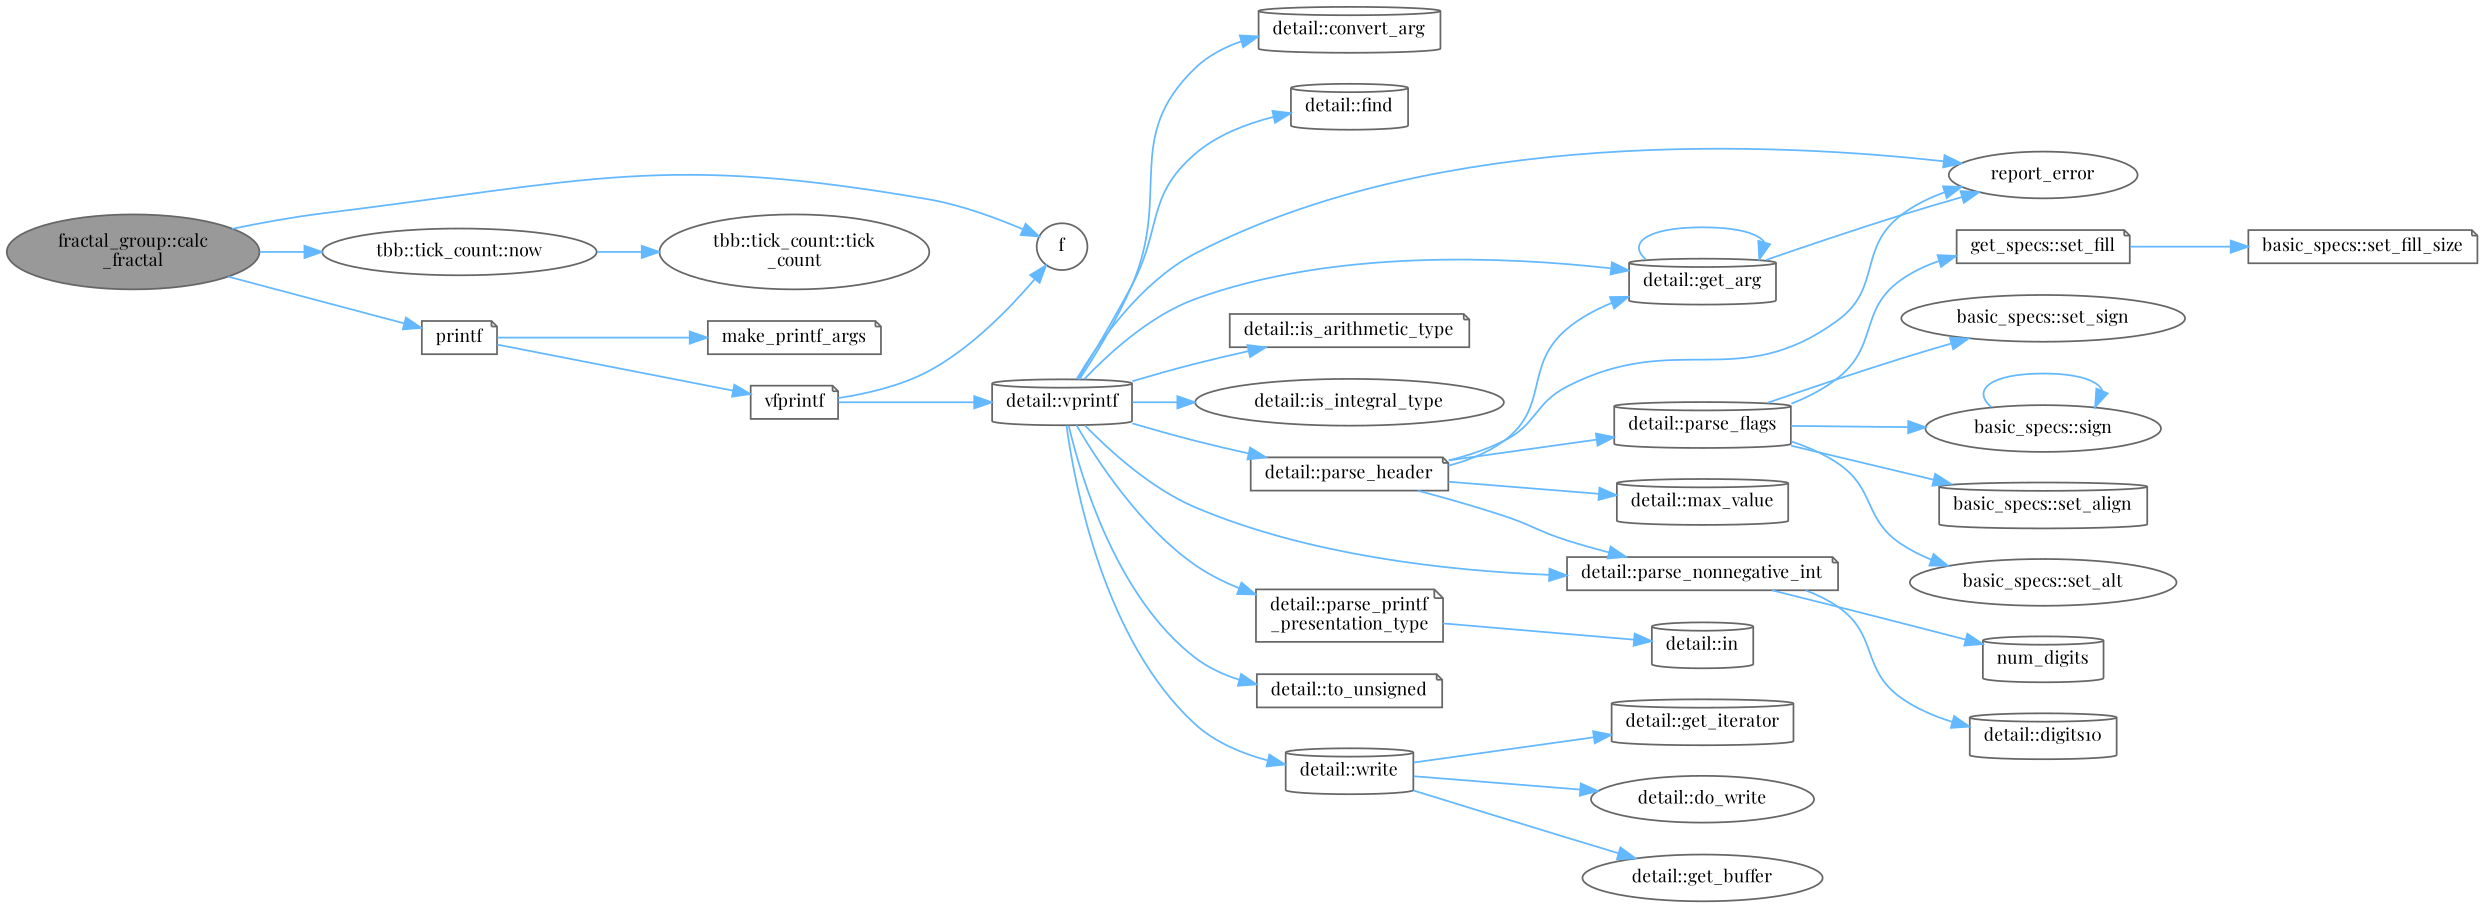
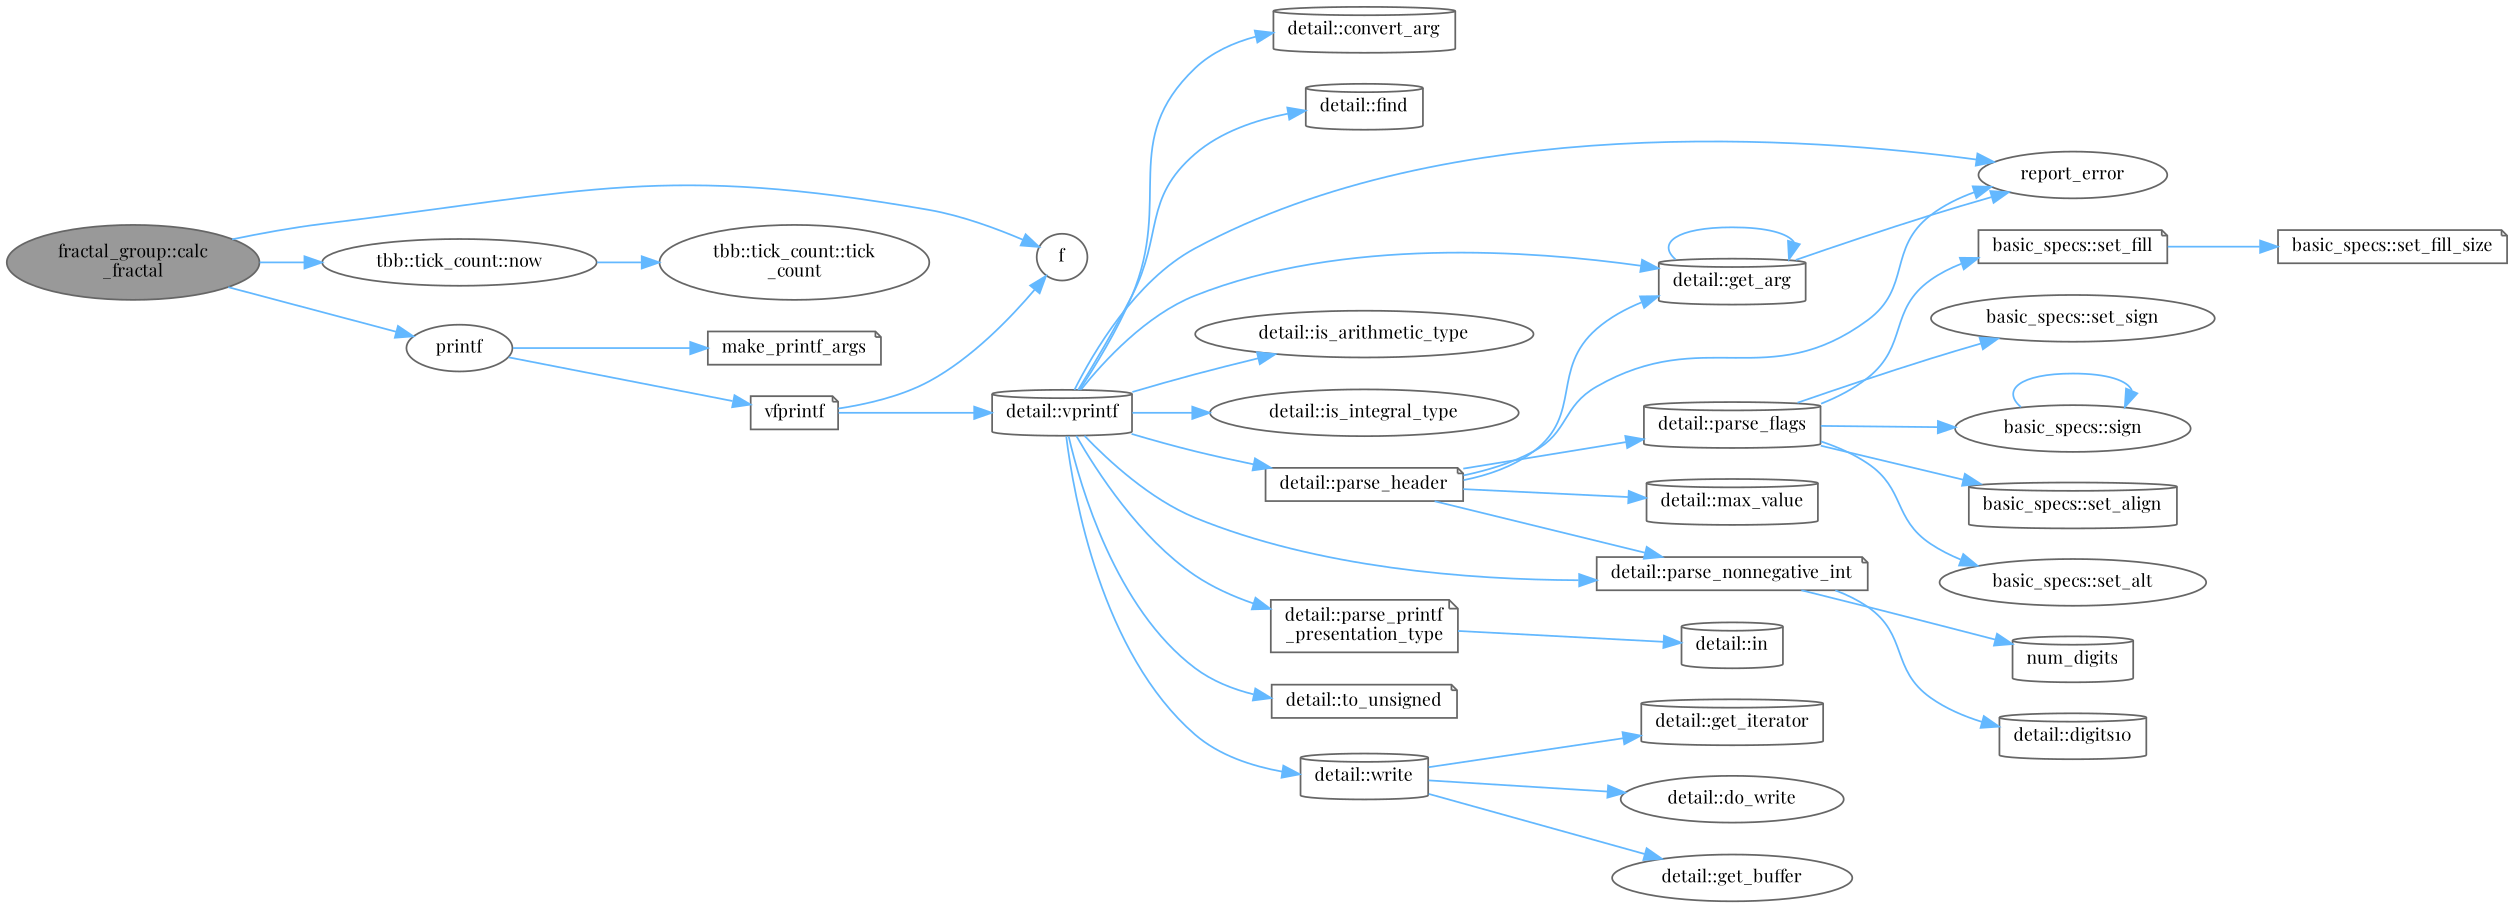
(2043, 247) -> (2073, 247)
(1350, 331) -> (1364, 334)
(459, 338) -> (459, 348)
